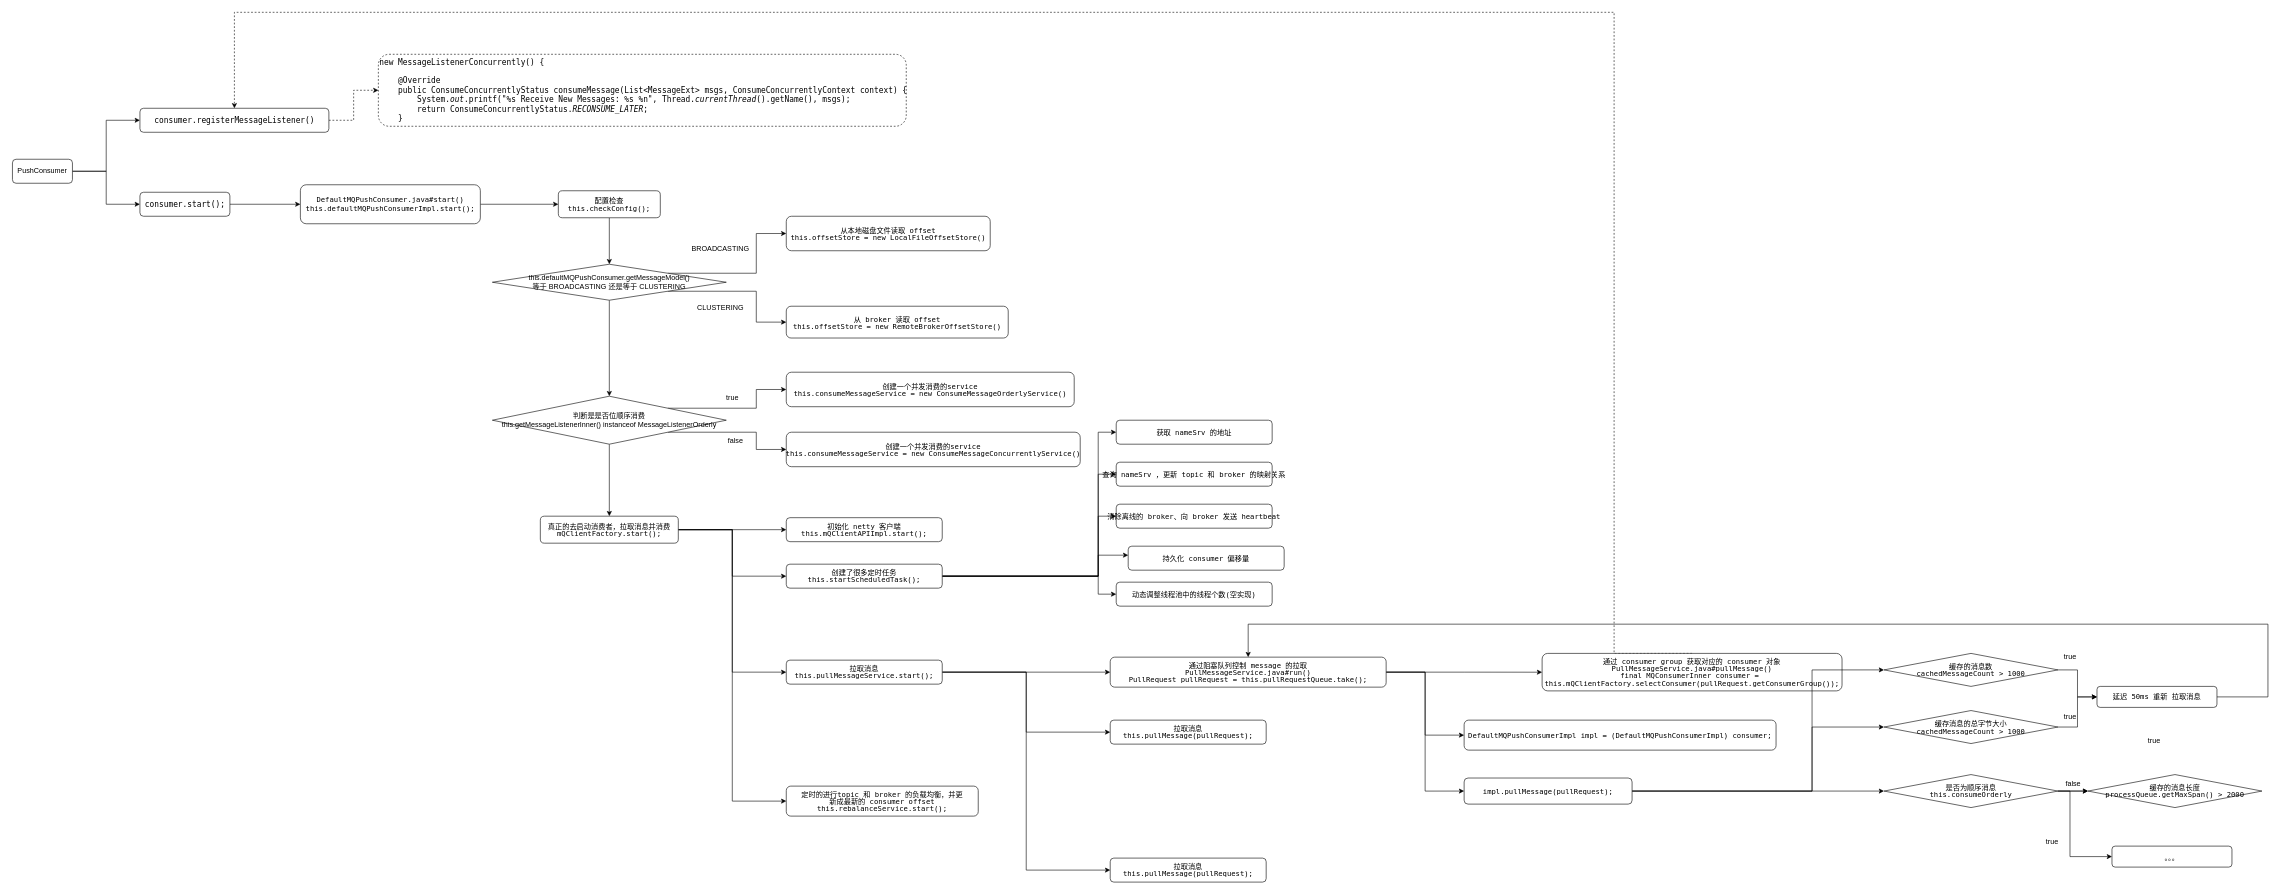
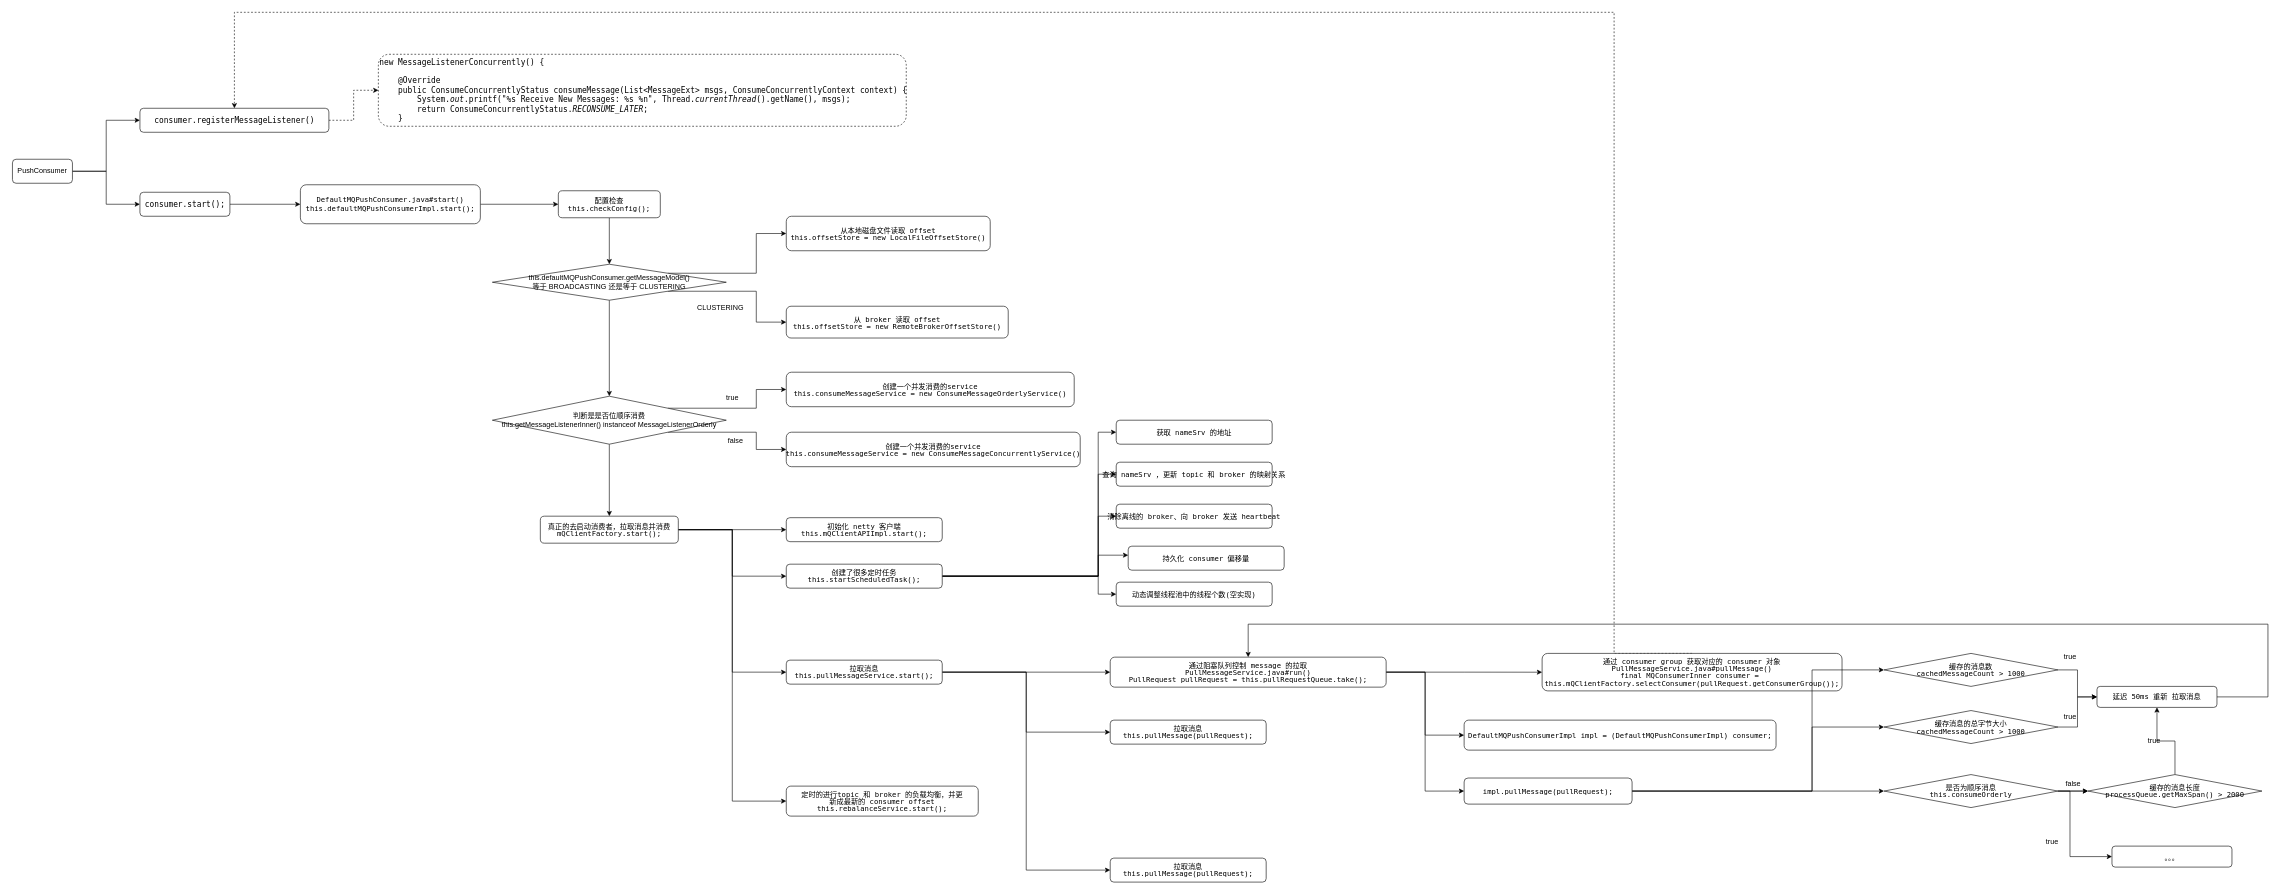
(720, 249) -> none
none -> (2175, 741)
